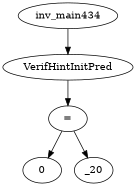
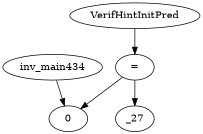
(68, 38) -> (59, 90)
(94, 170) -> (135, 119)
